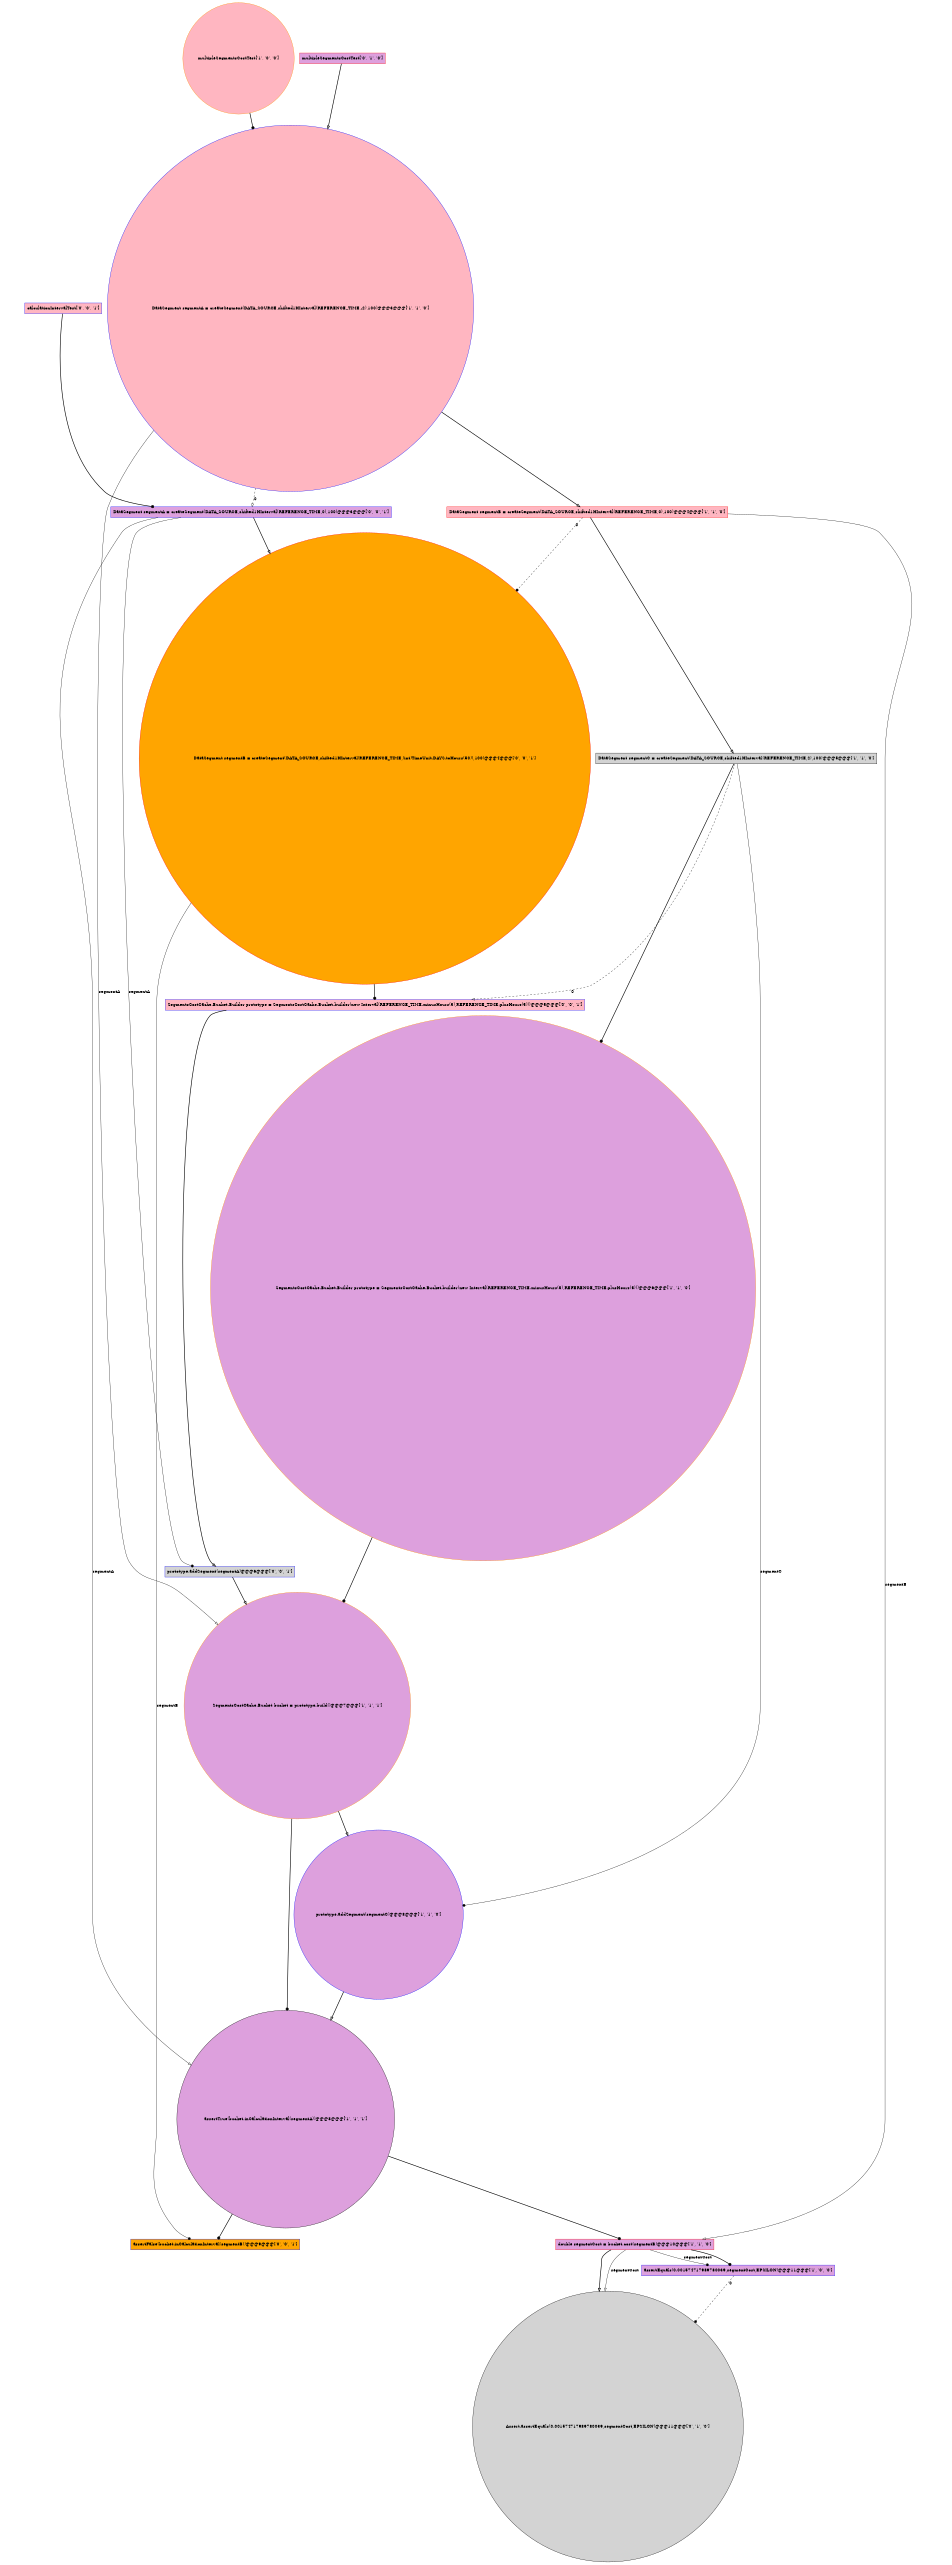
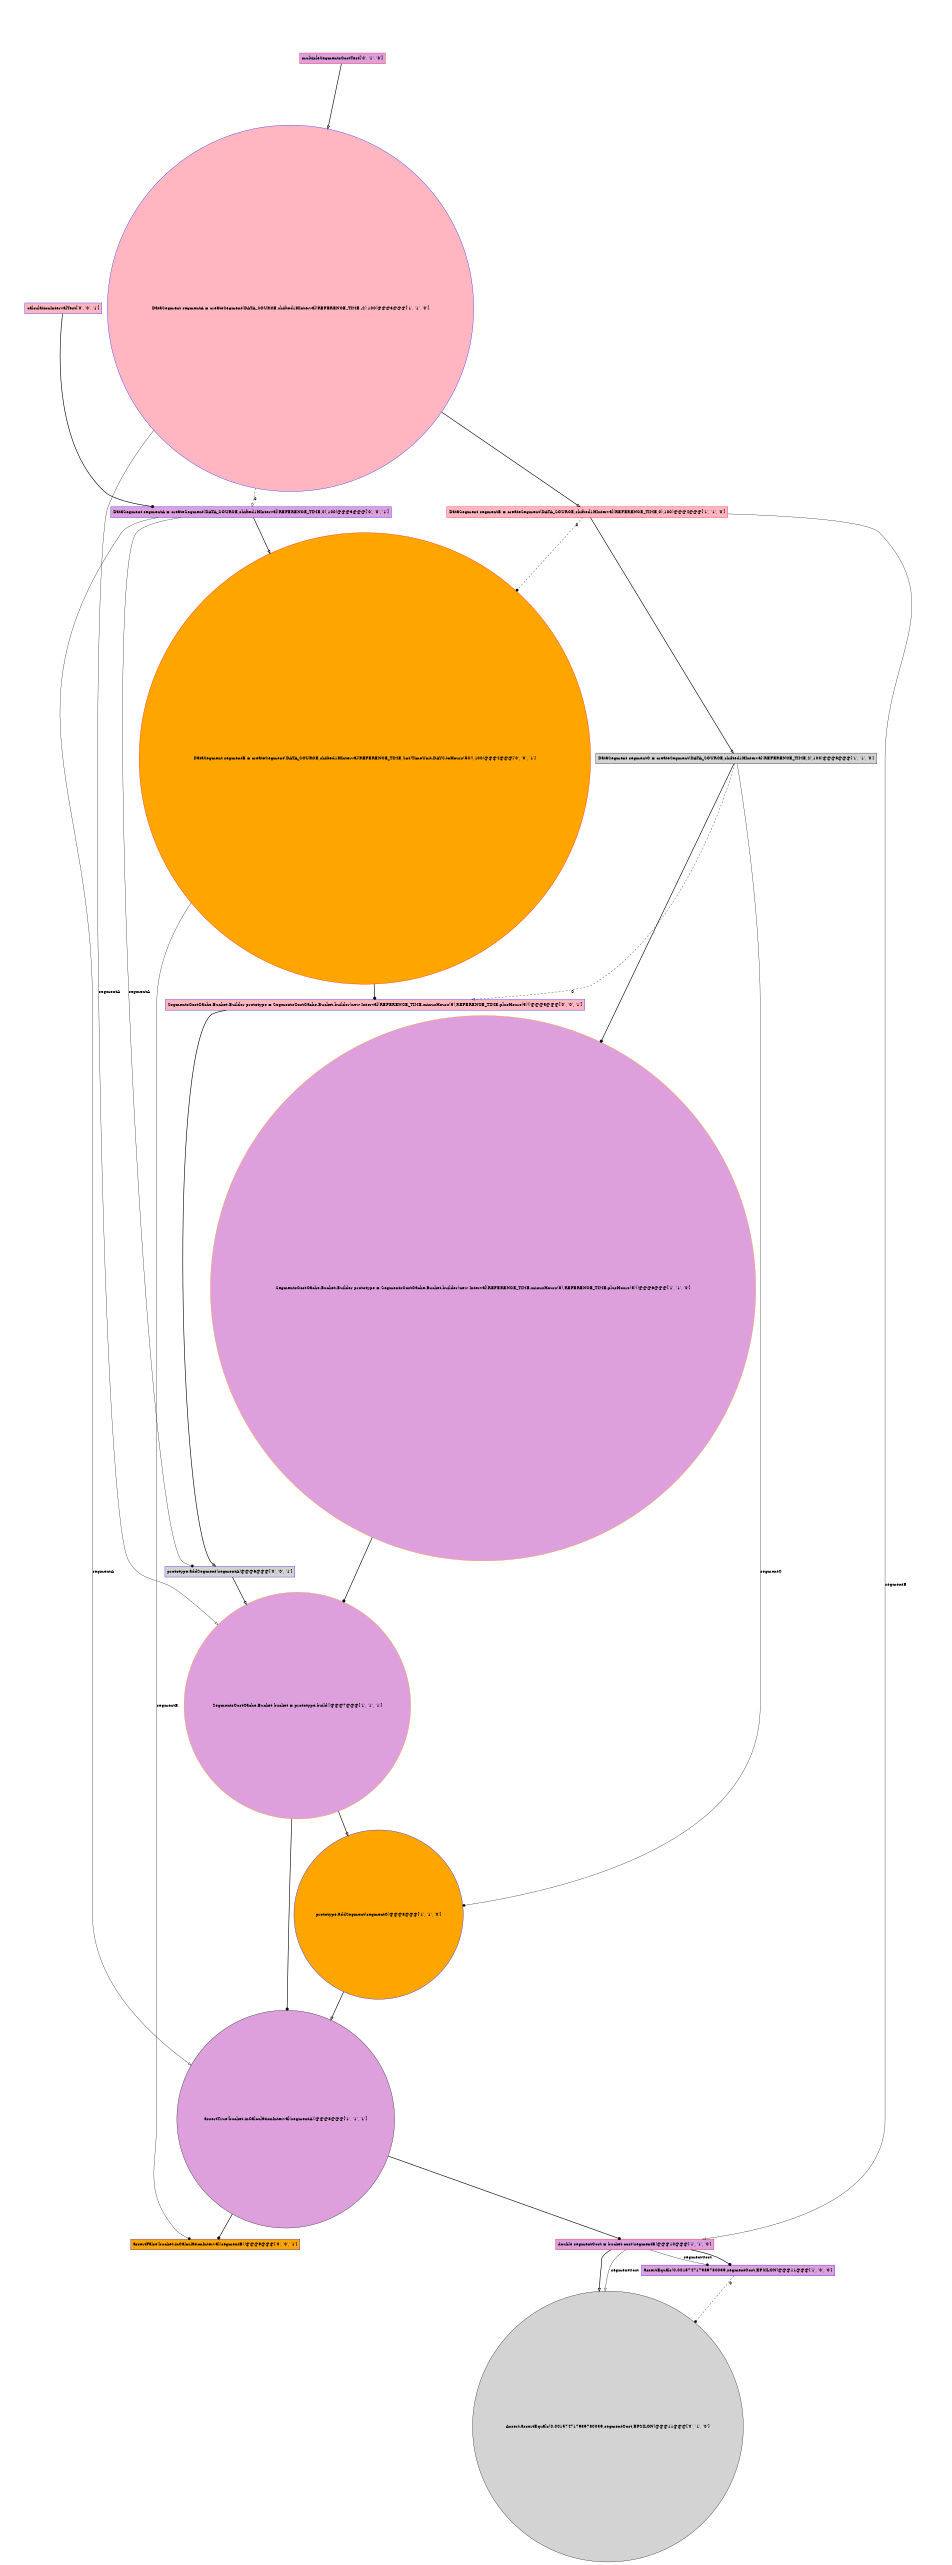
(239, 58) -> none
(379, 1915) -> (379, 1915)
